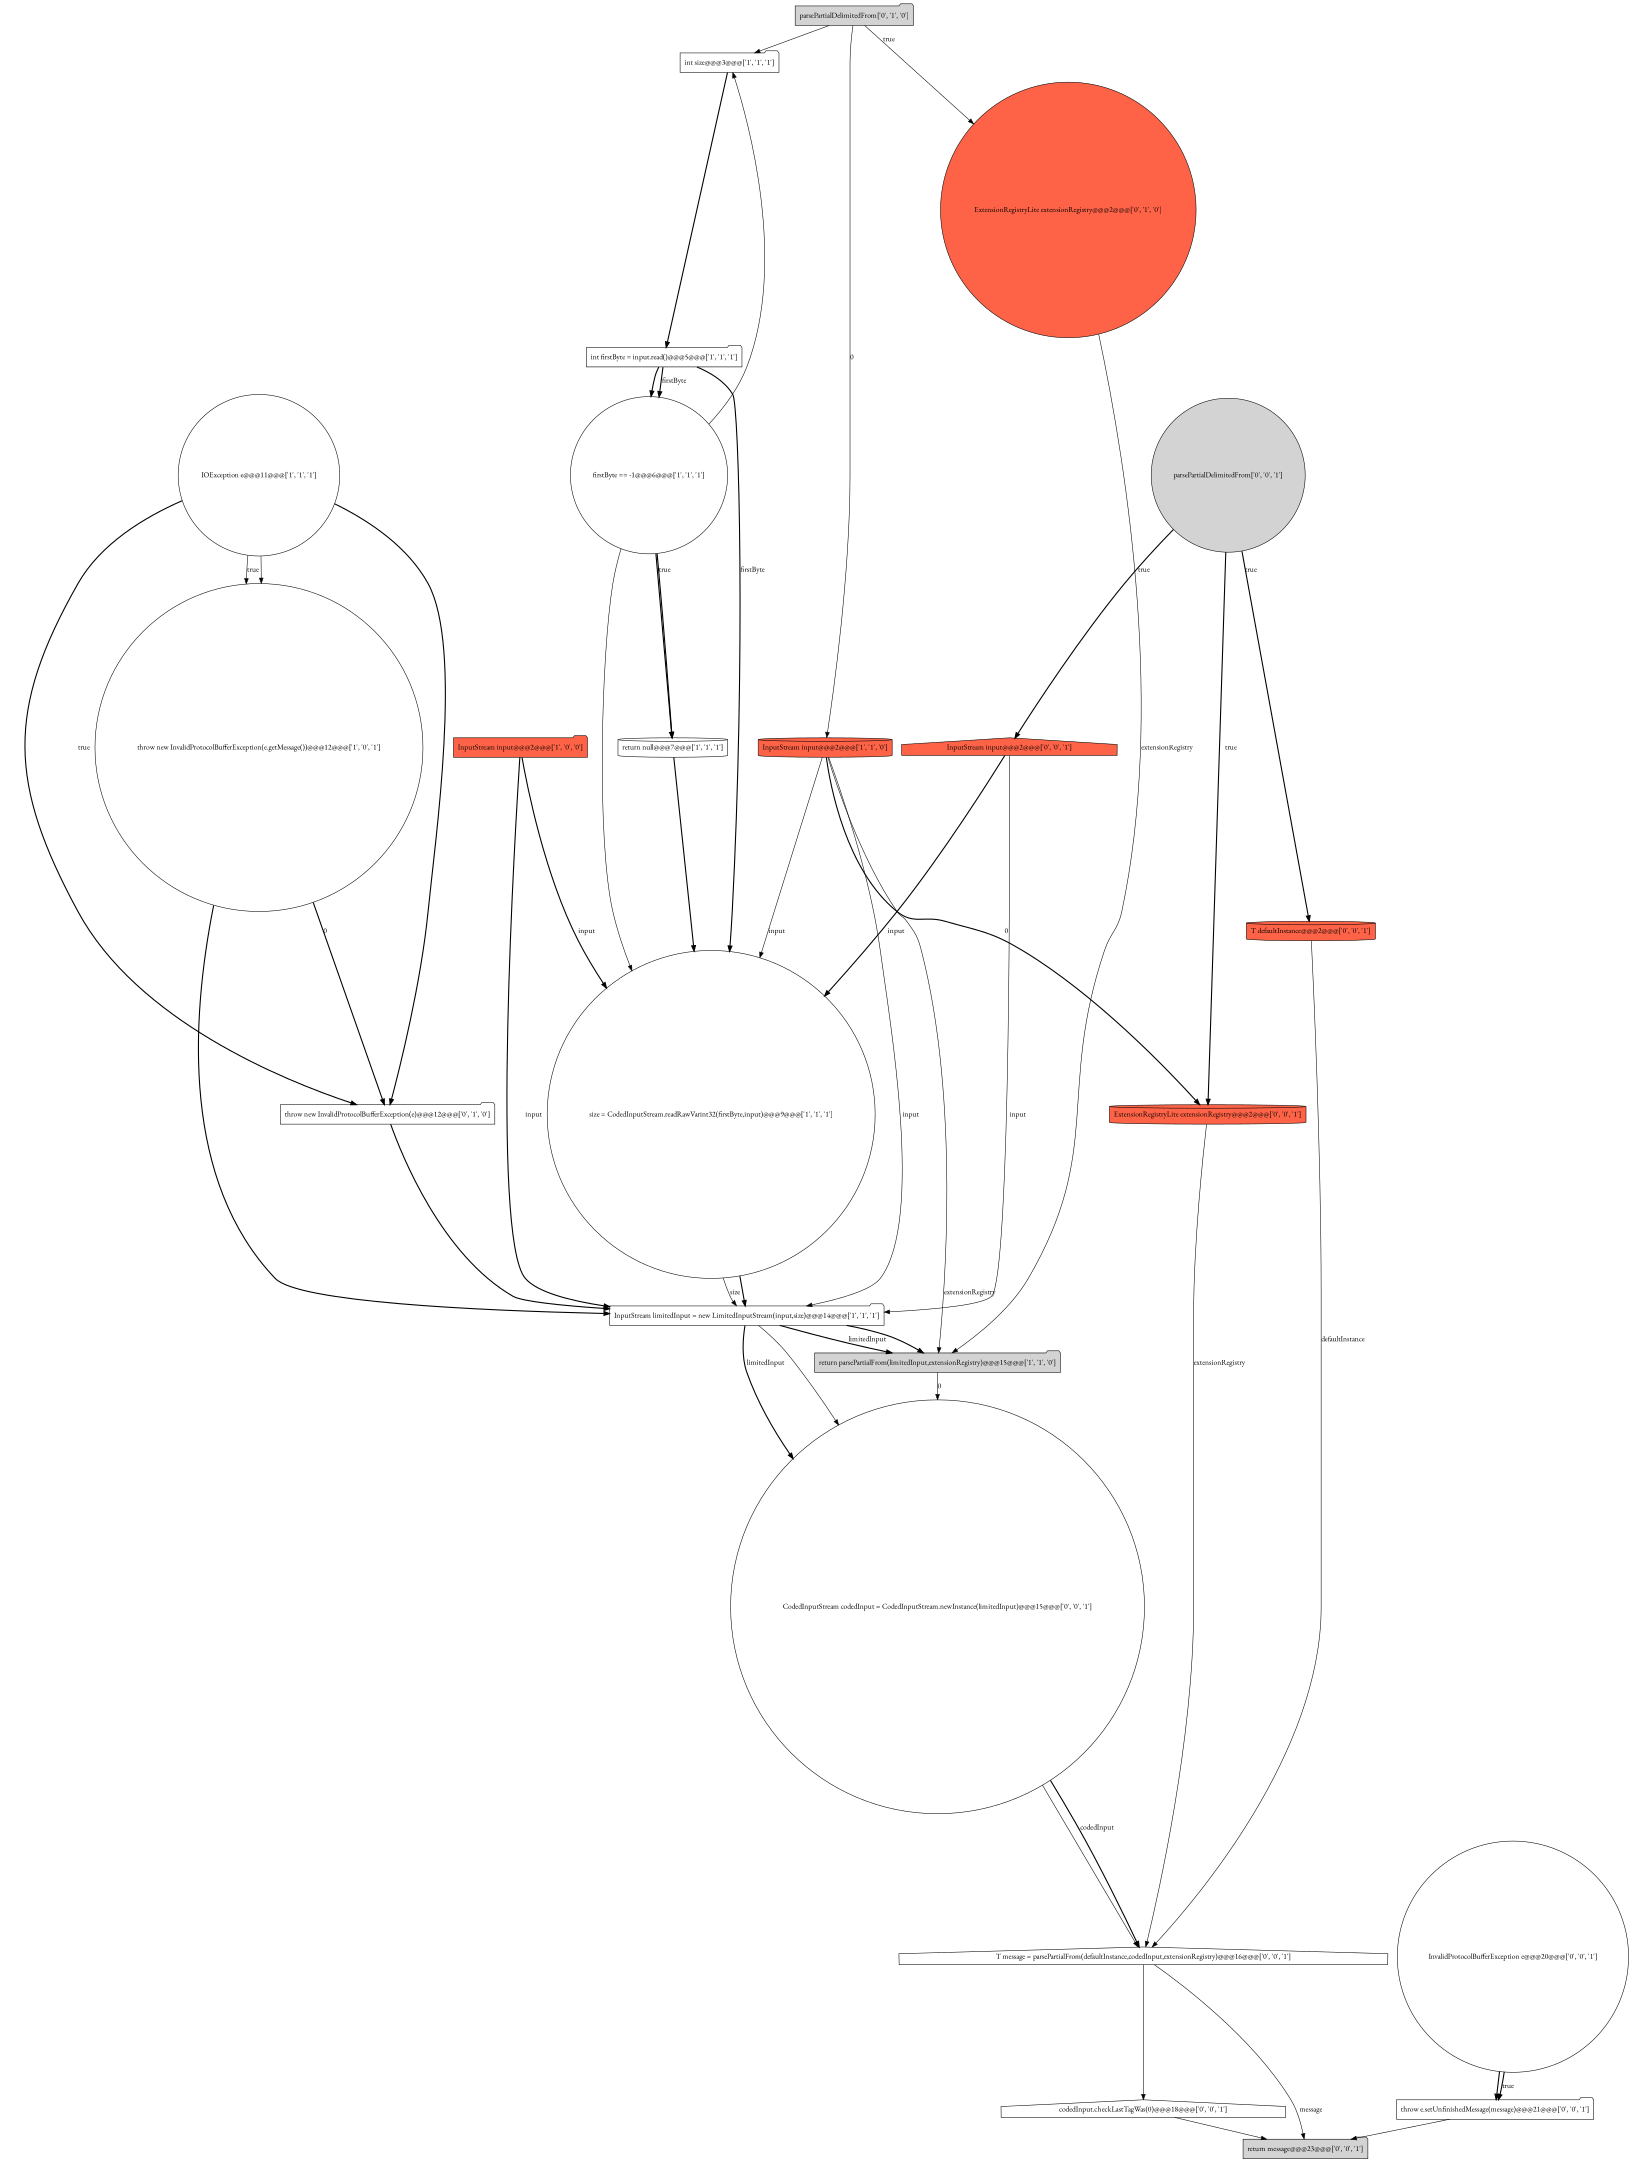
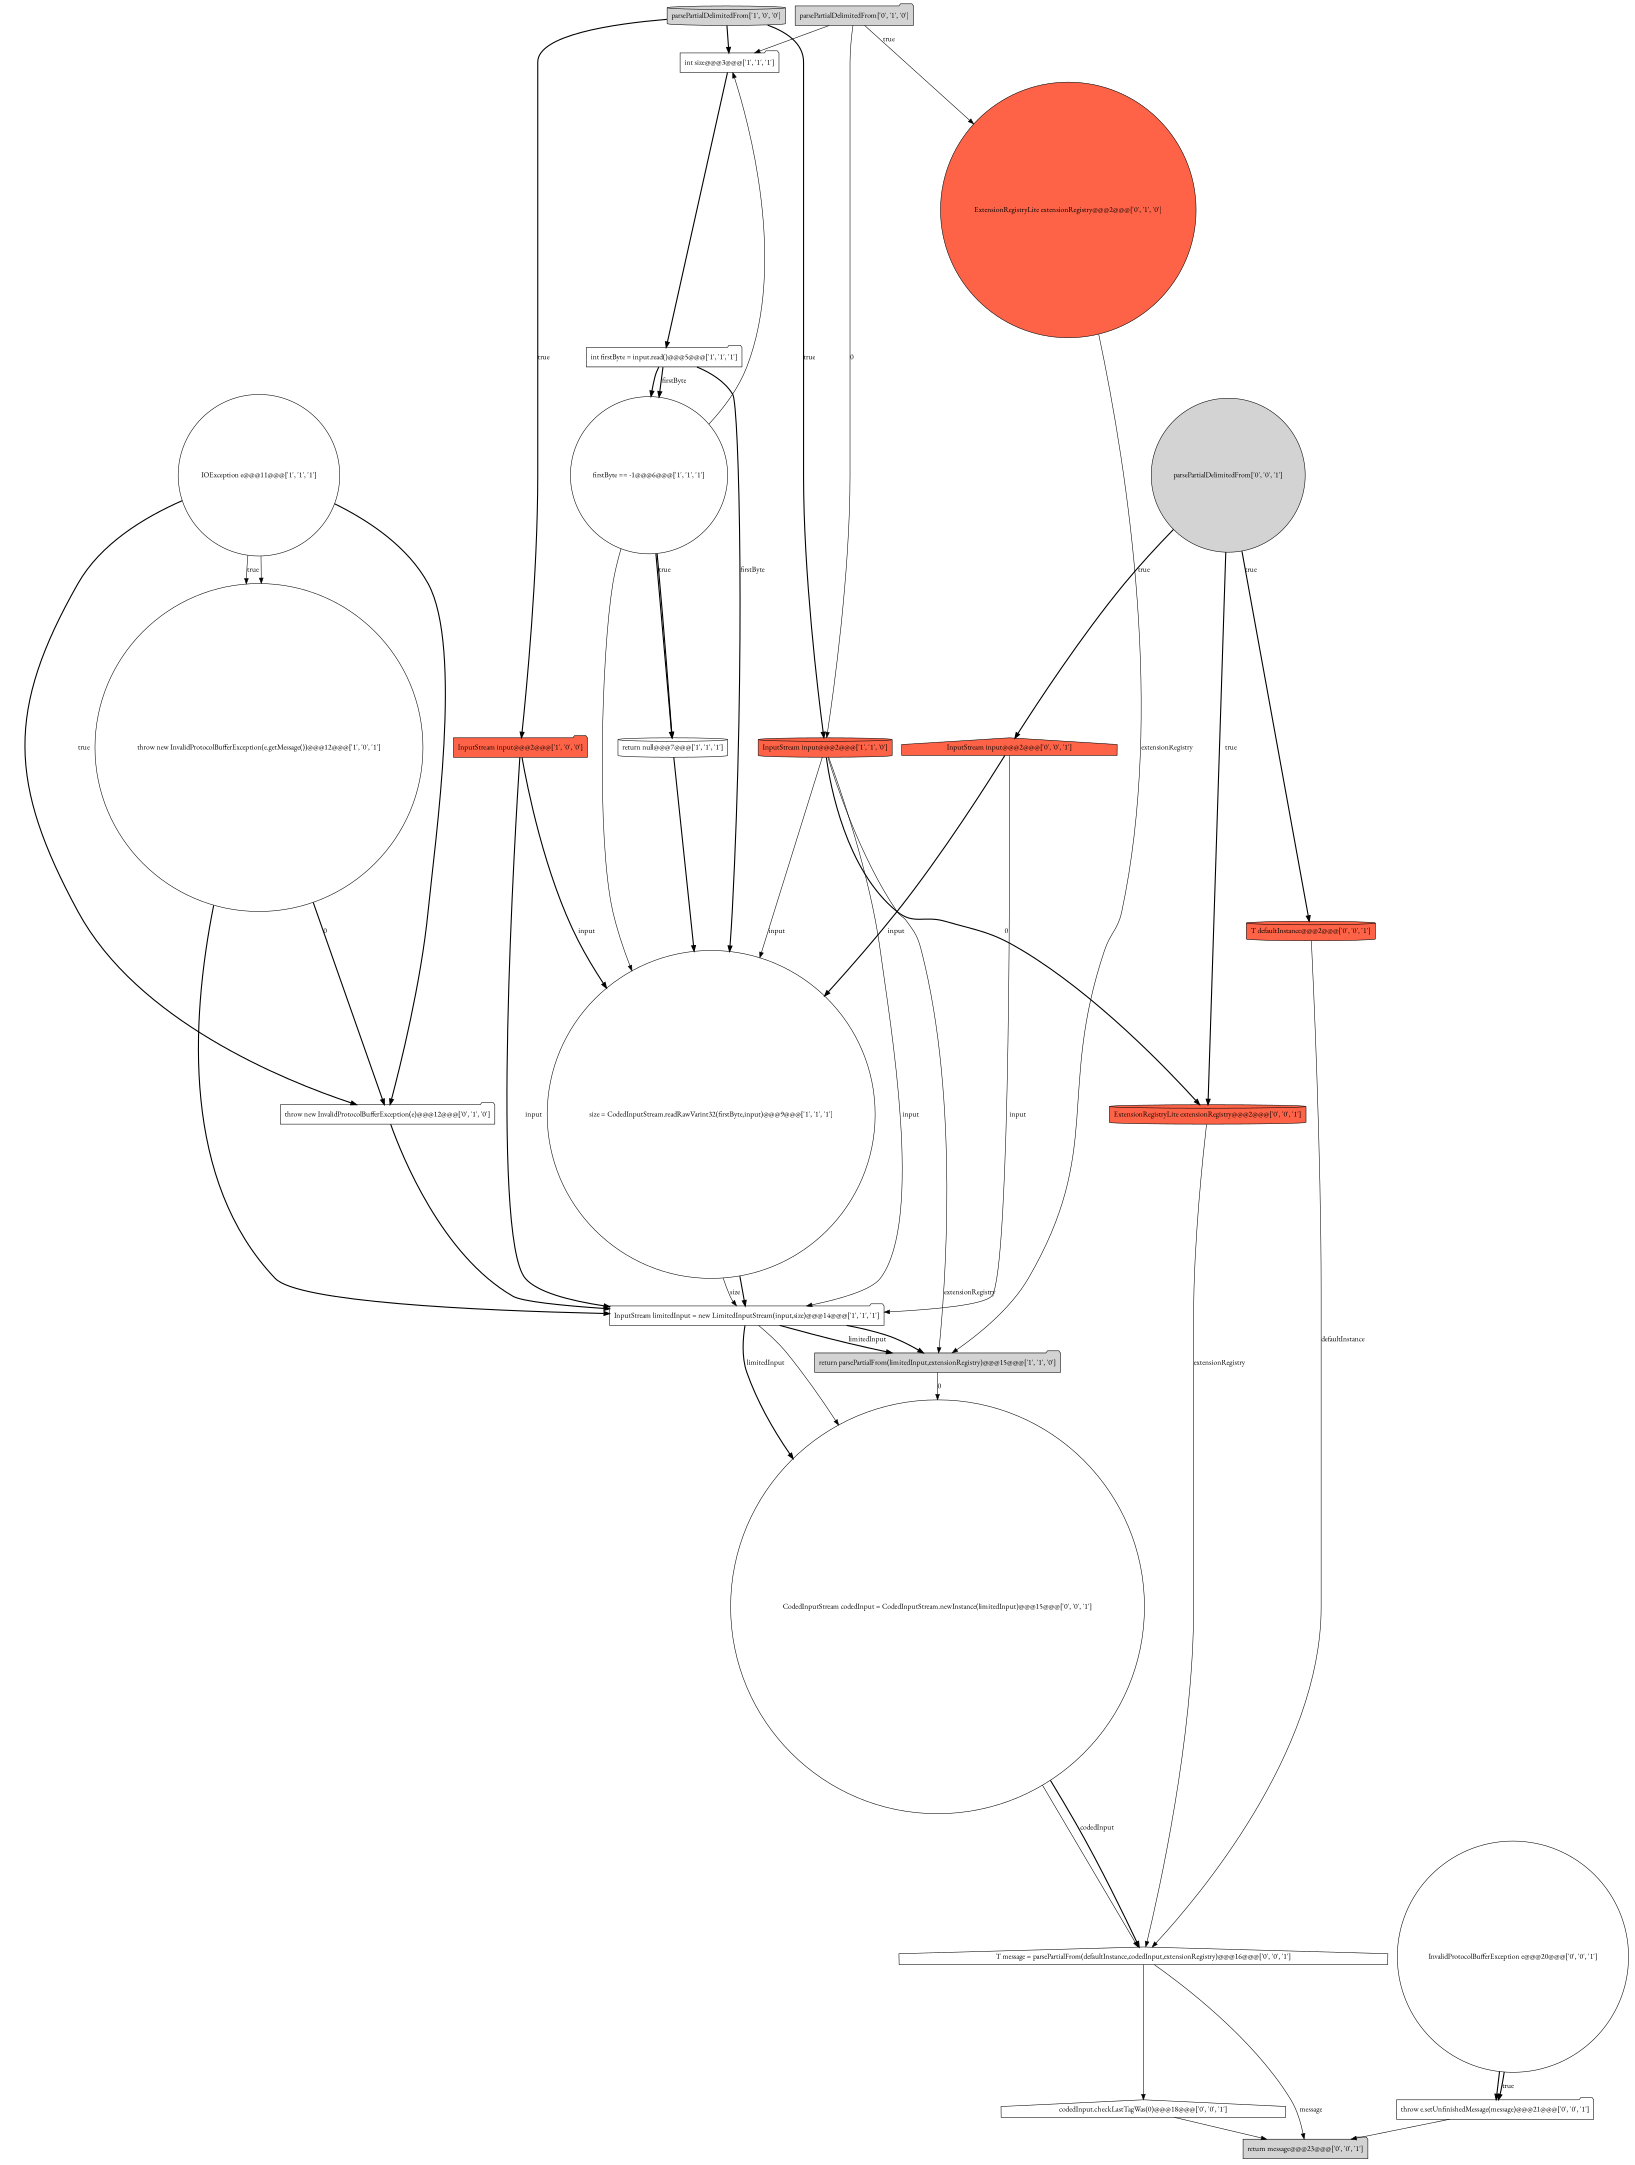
none -> (726, 16)
